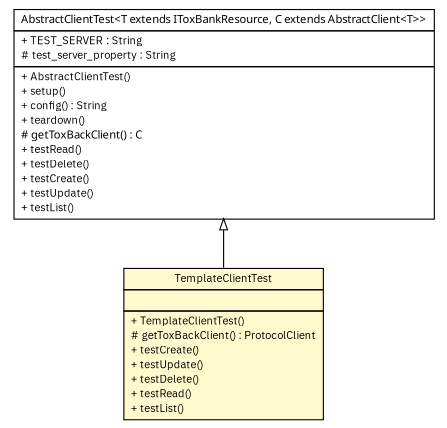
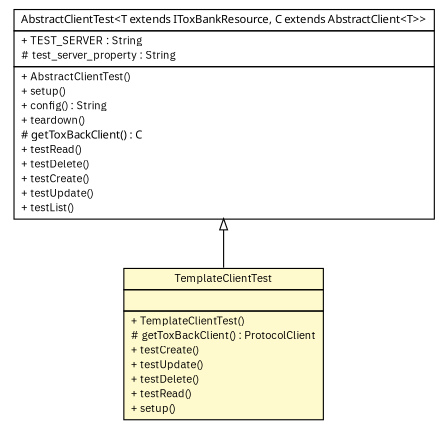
(157, 409) -> (154, 409)
